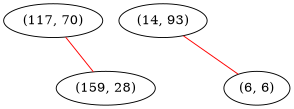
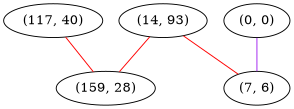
(53, 21) -> (53, 21)
none -> (257, 21)
none -> (135, 54)
(257, 88) -> (257, 88)
